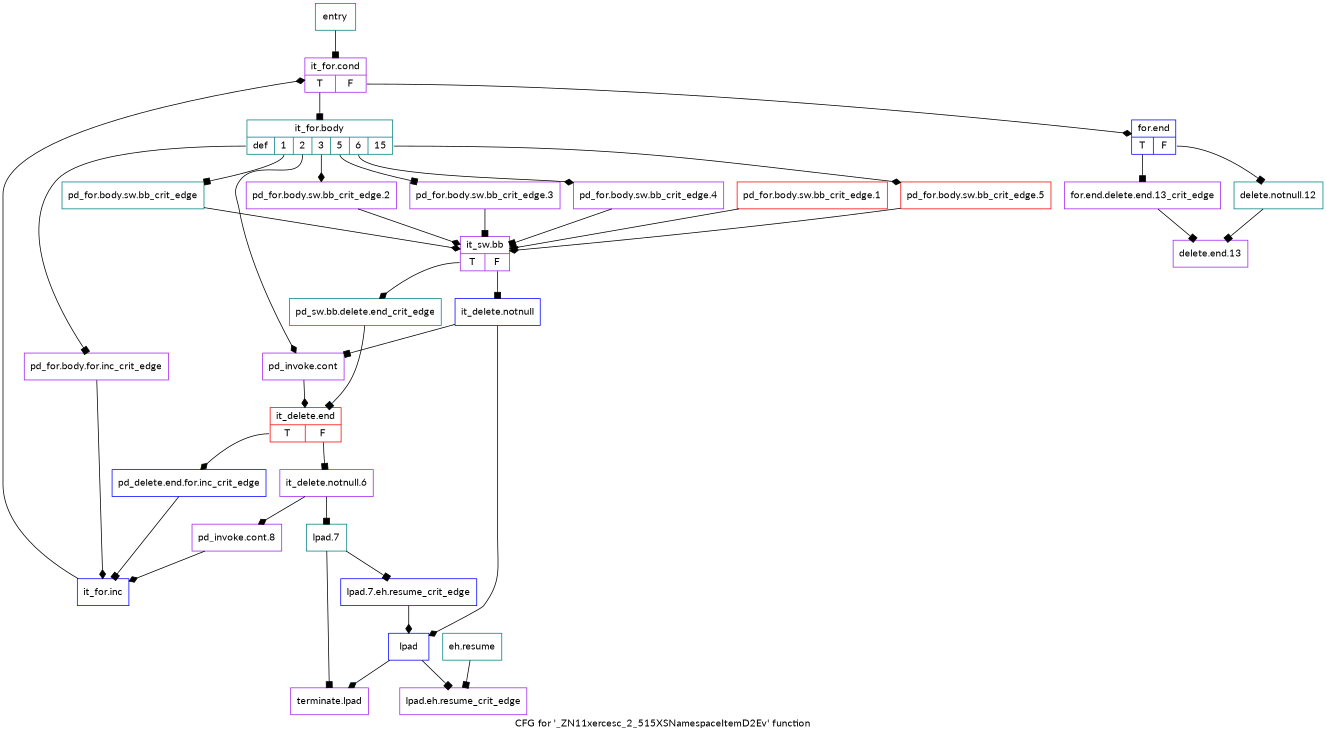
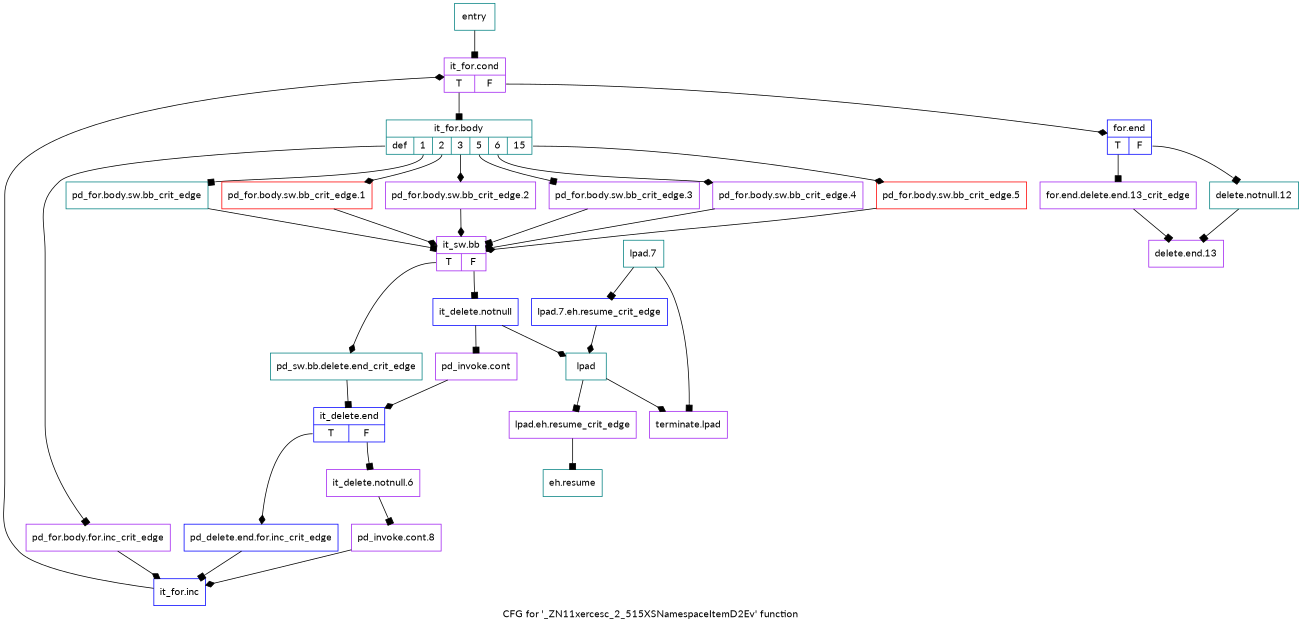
(328, 228) -> (319, 228)
(244, 229) -> (410, 171)
(306, 425) -> (349, 425)
(327, 507) -> none
(286, 508) -> (383, 507)
(409, 647) -> (586, 367)
(468, 670) -> (573, 450)
